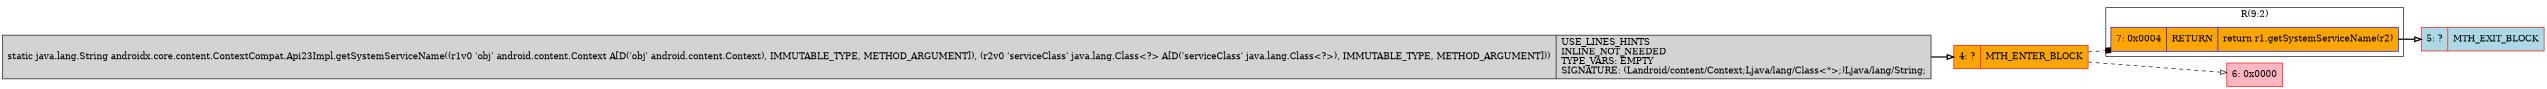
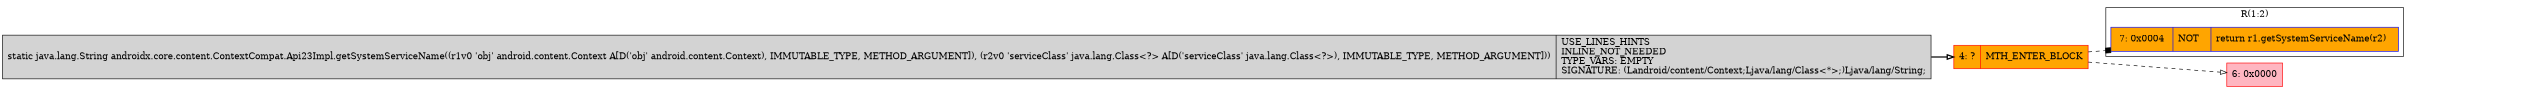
(2255, 15) -> (2255, 15)
(2192, 39) -> (2188, 39)
(2483, 39) -> none
